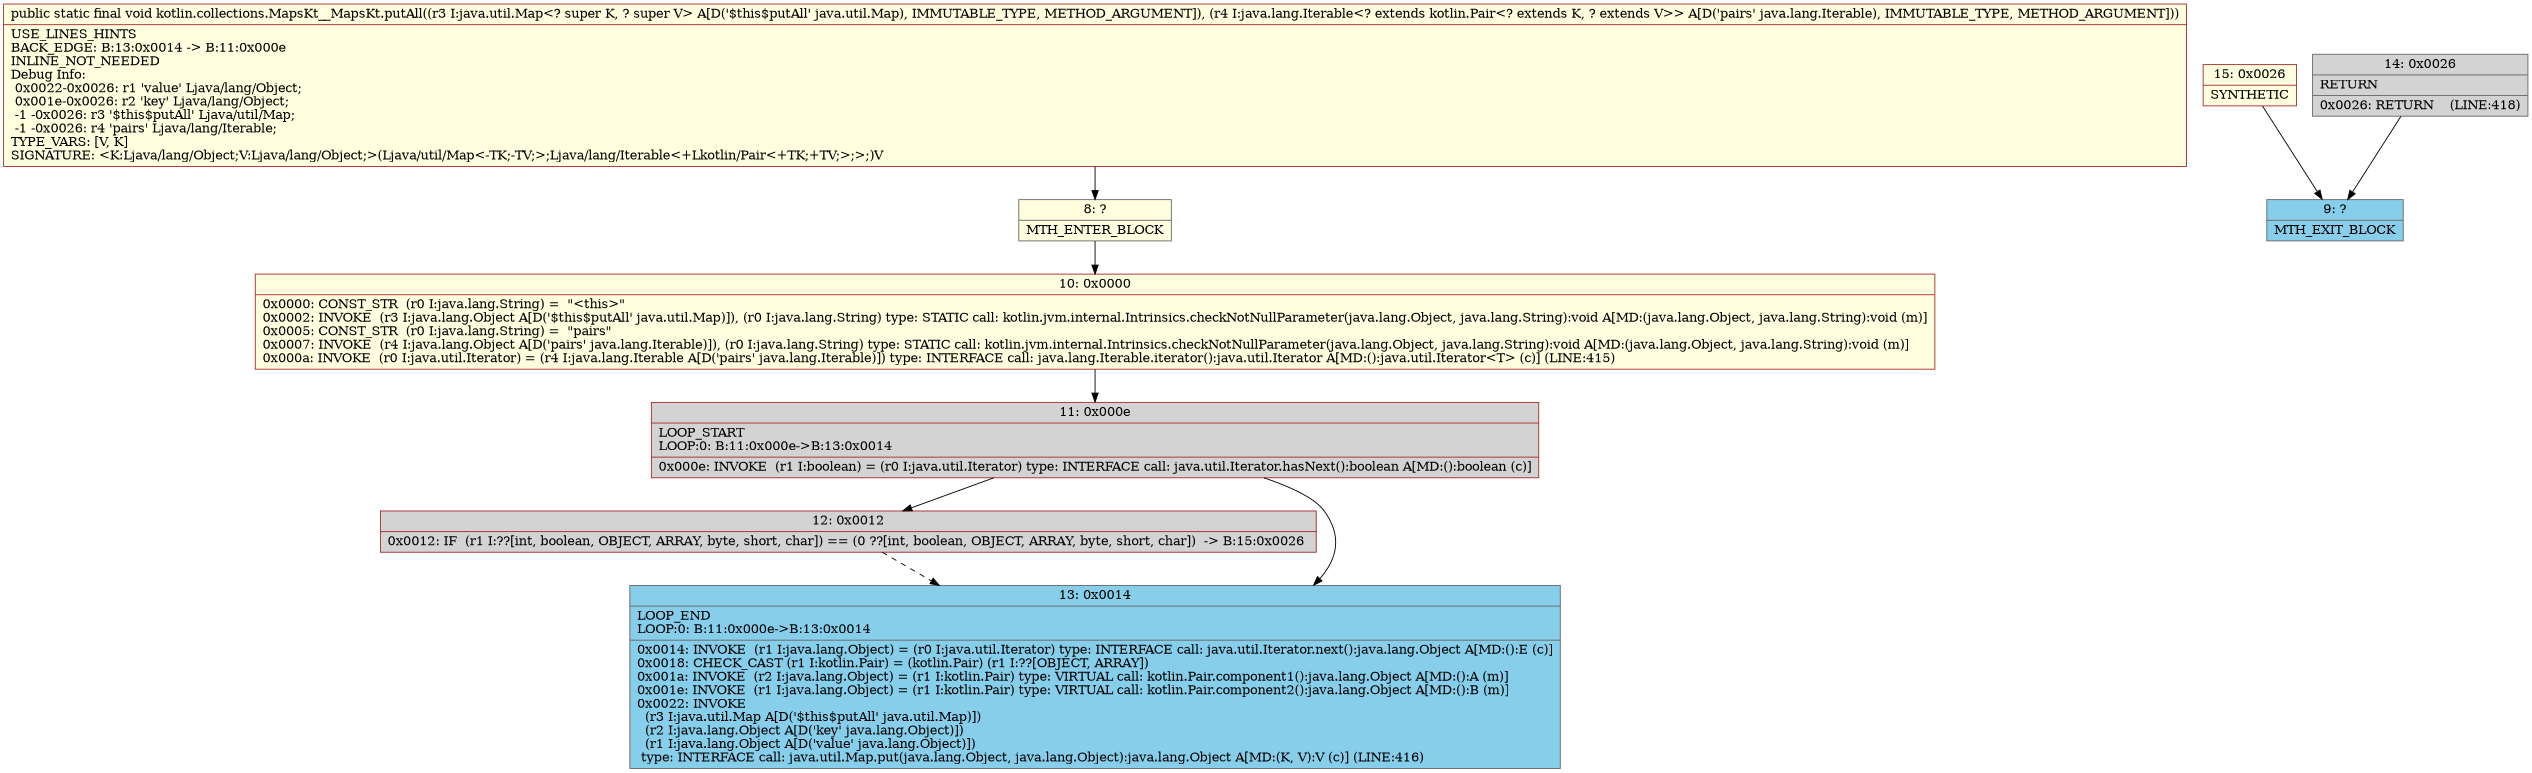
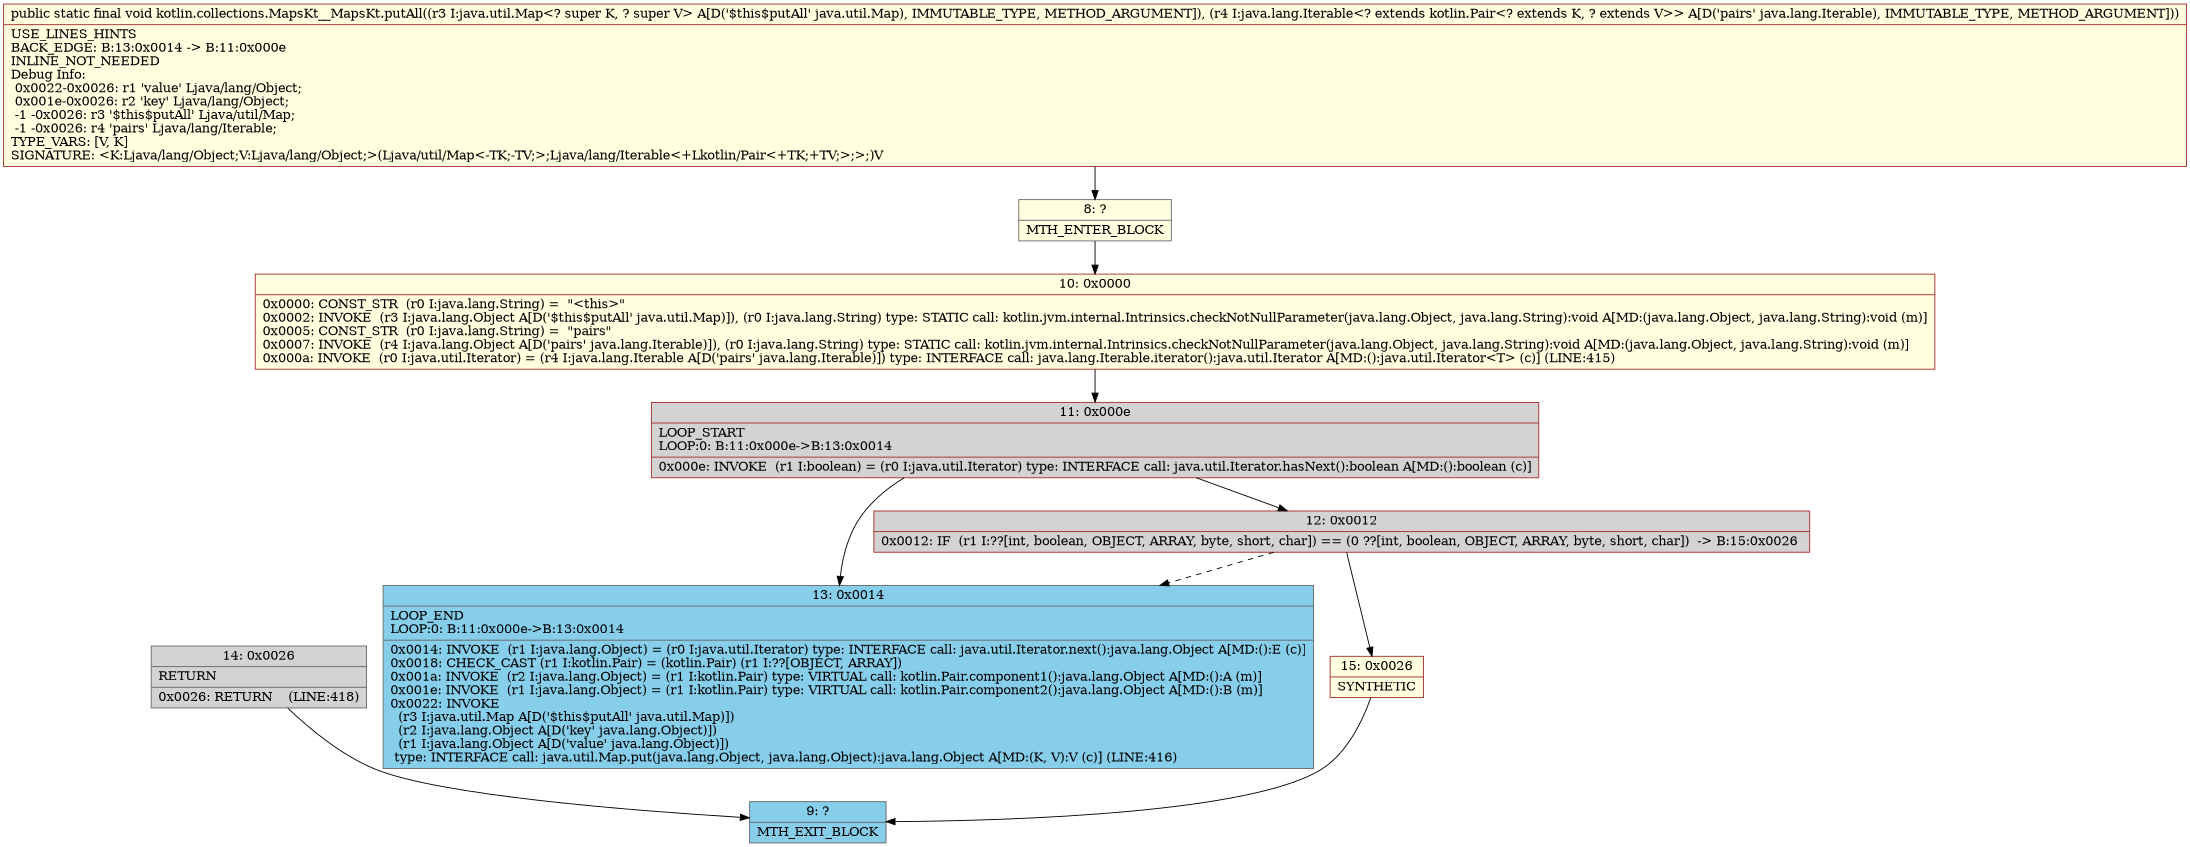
none -> (1358, 600)
